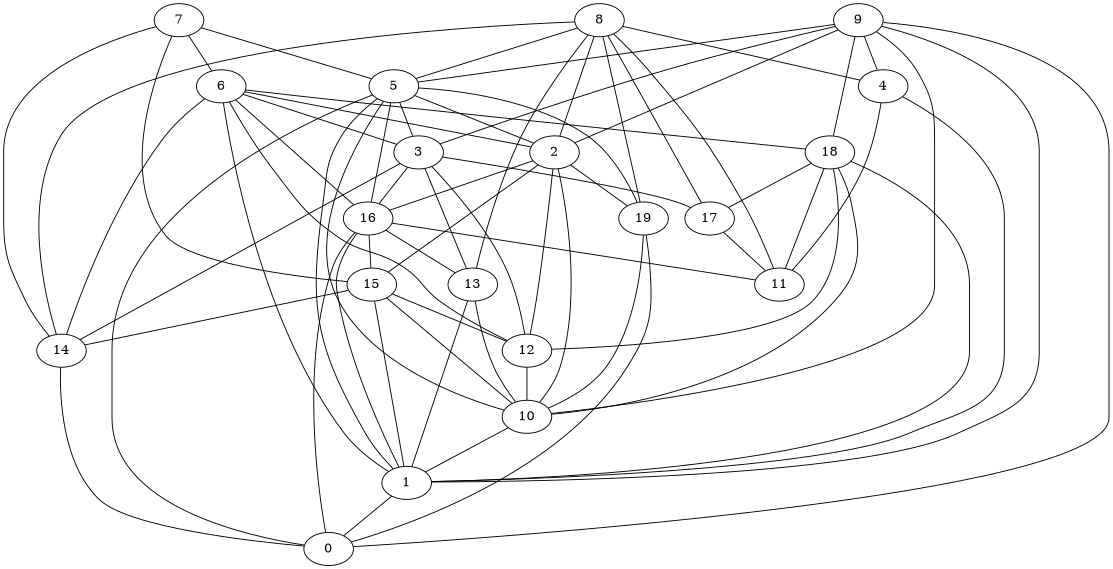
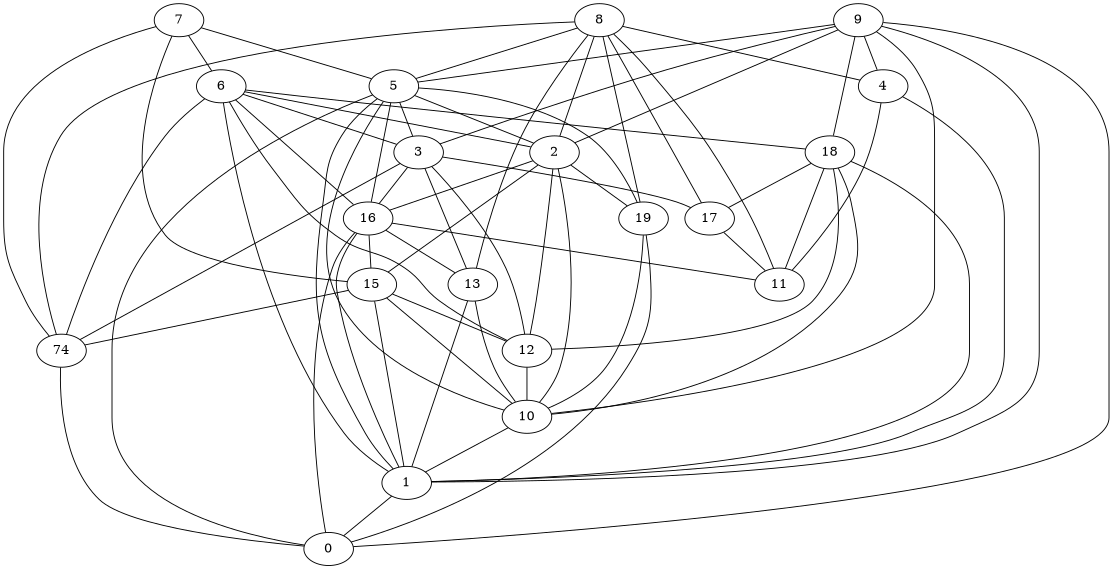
(62, 351) -> (62, 351)
